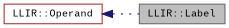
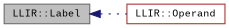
(126, 14) -> (114, 14)
